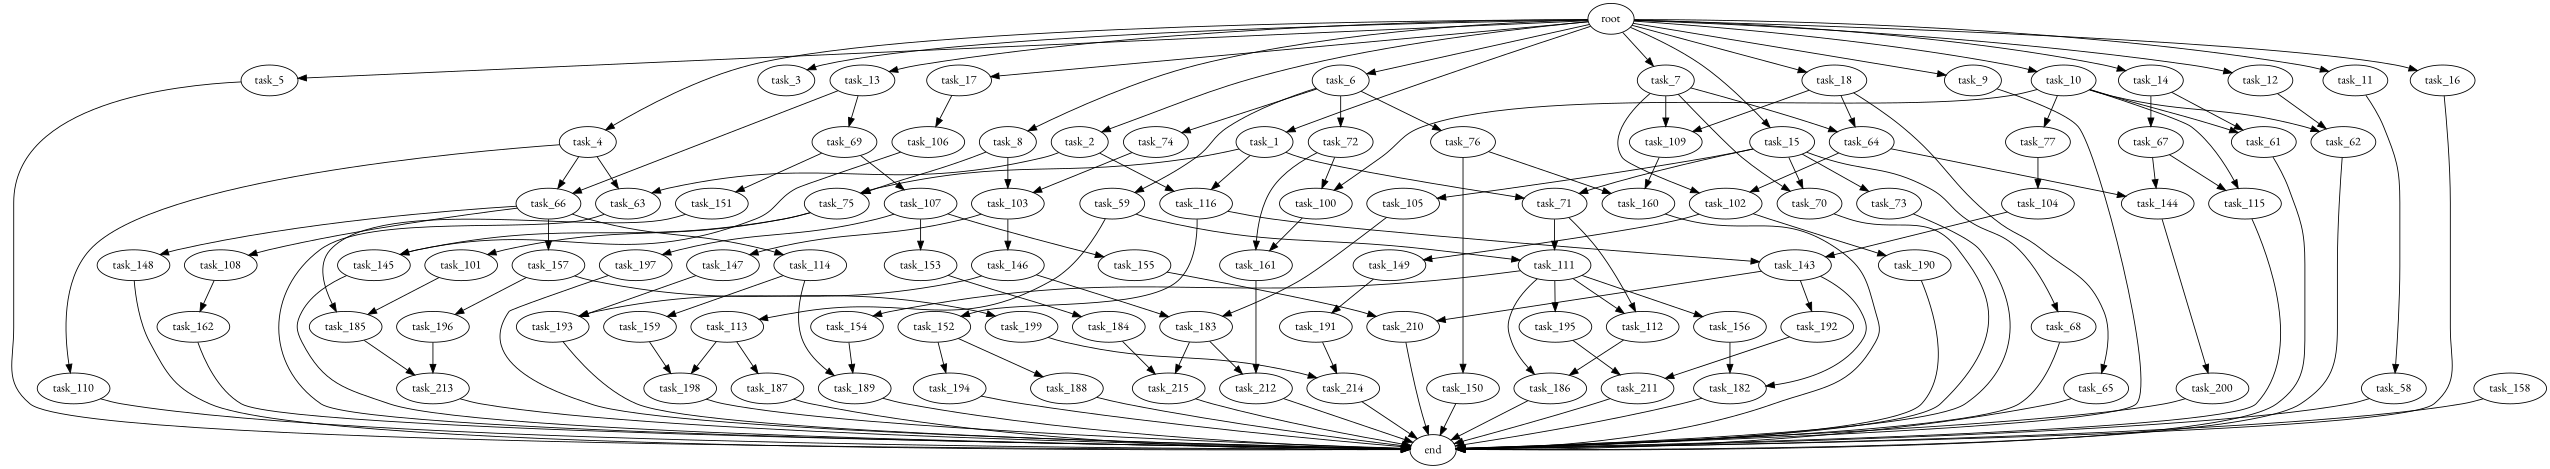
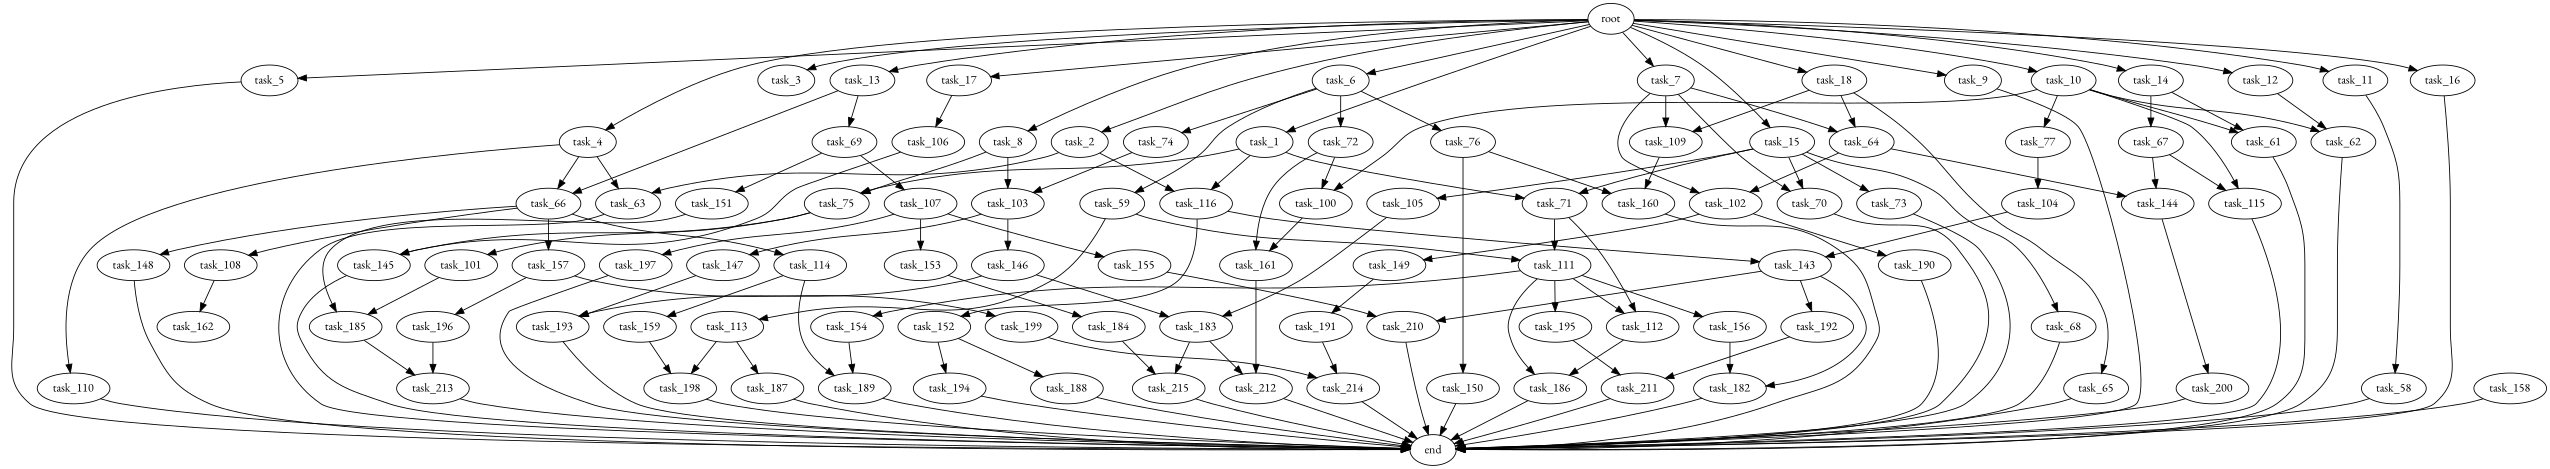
(782, 437) -> none
